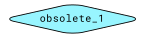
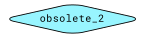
(73, 19) -> (73, 19)
